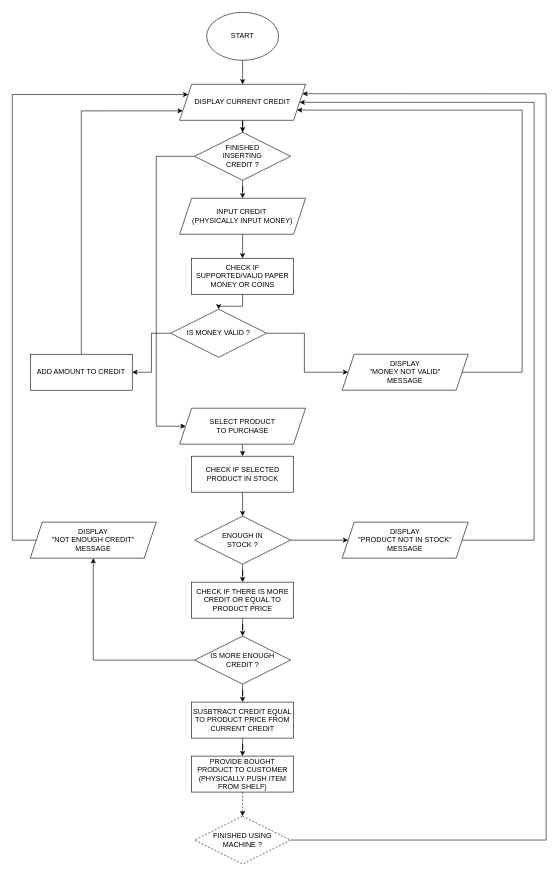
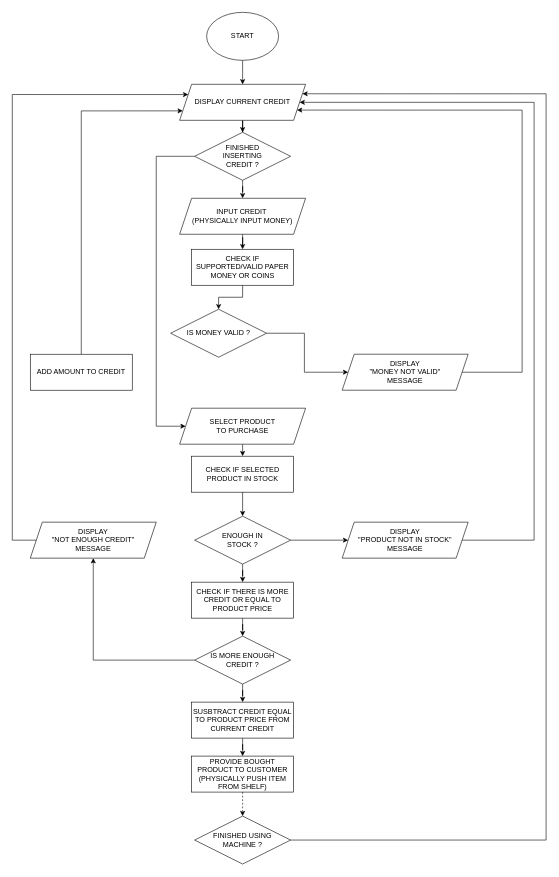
(243, 276) -> (243, 267)
(152, 353) -> none
(243, 840) -> (243, 840)
